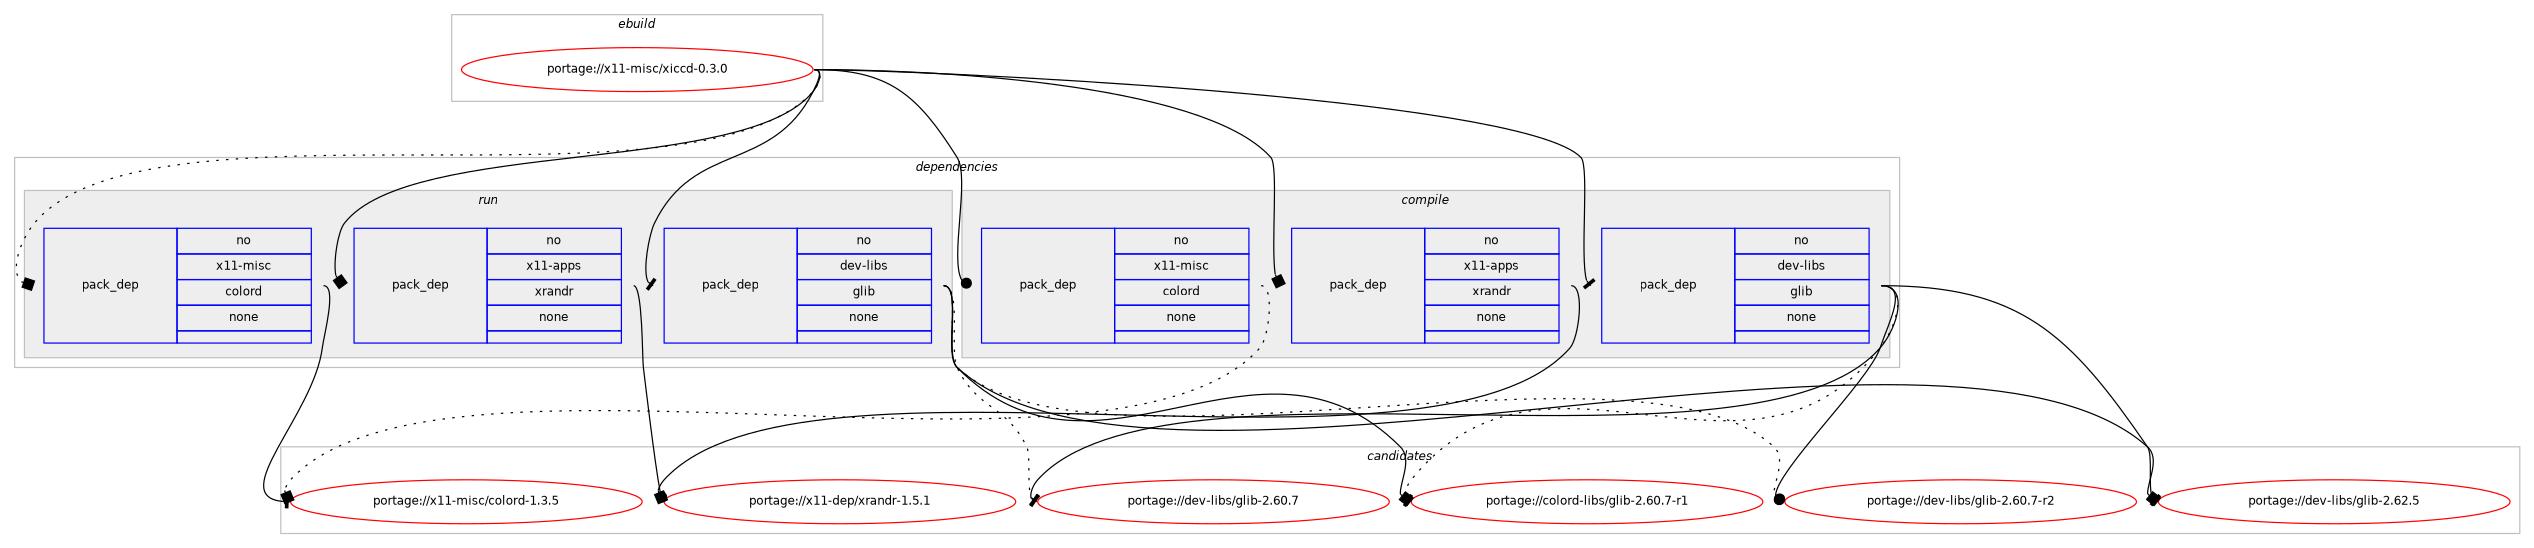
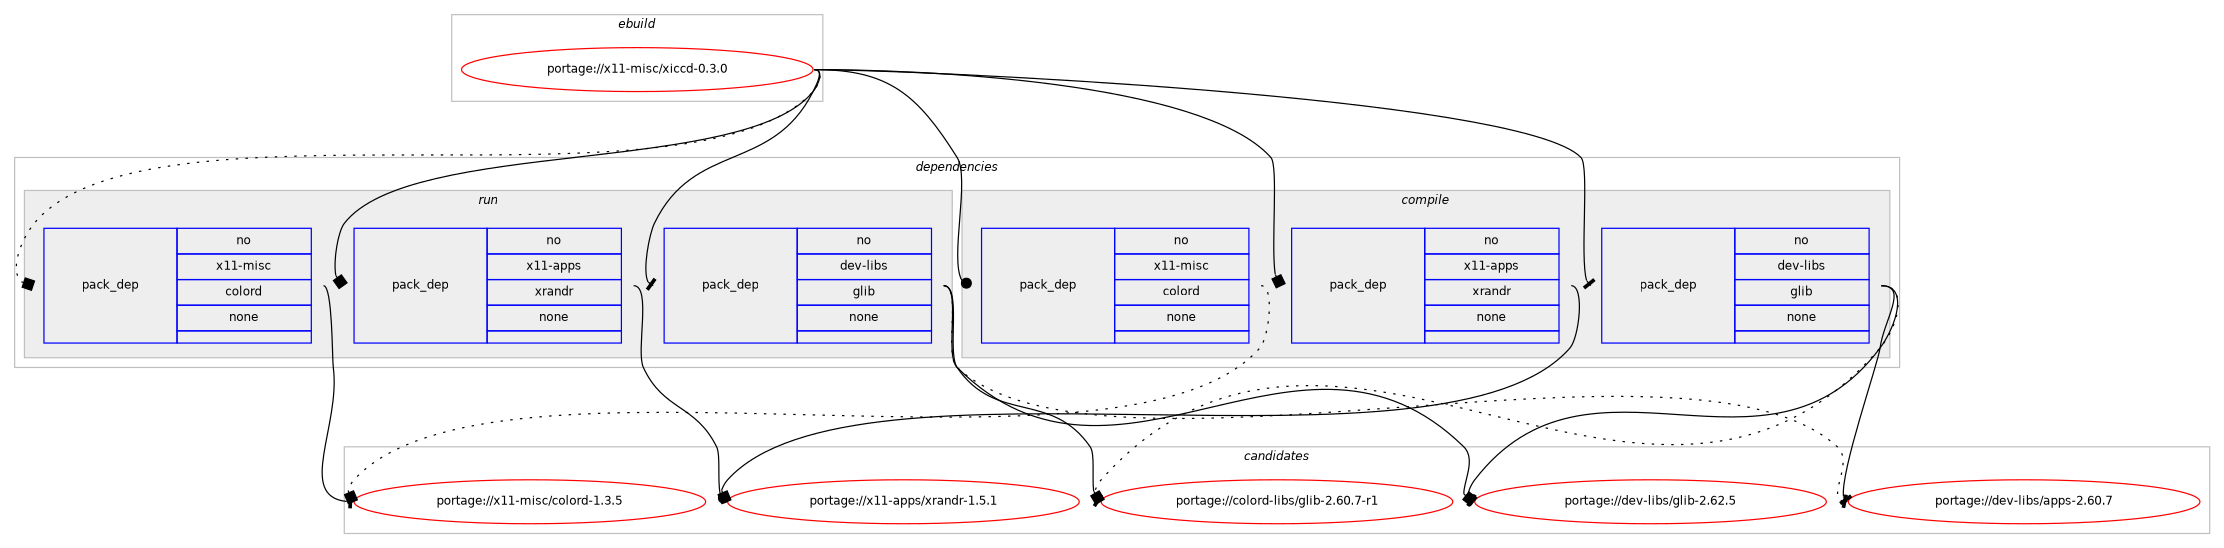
(840, 502) -> (903, 502)
(1214, 502) -> (2024, 502)
(1961, 502) -> none
